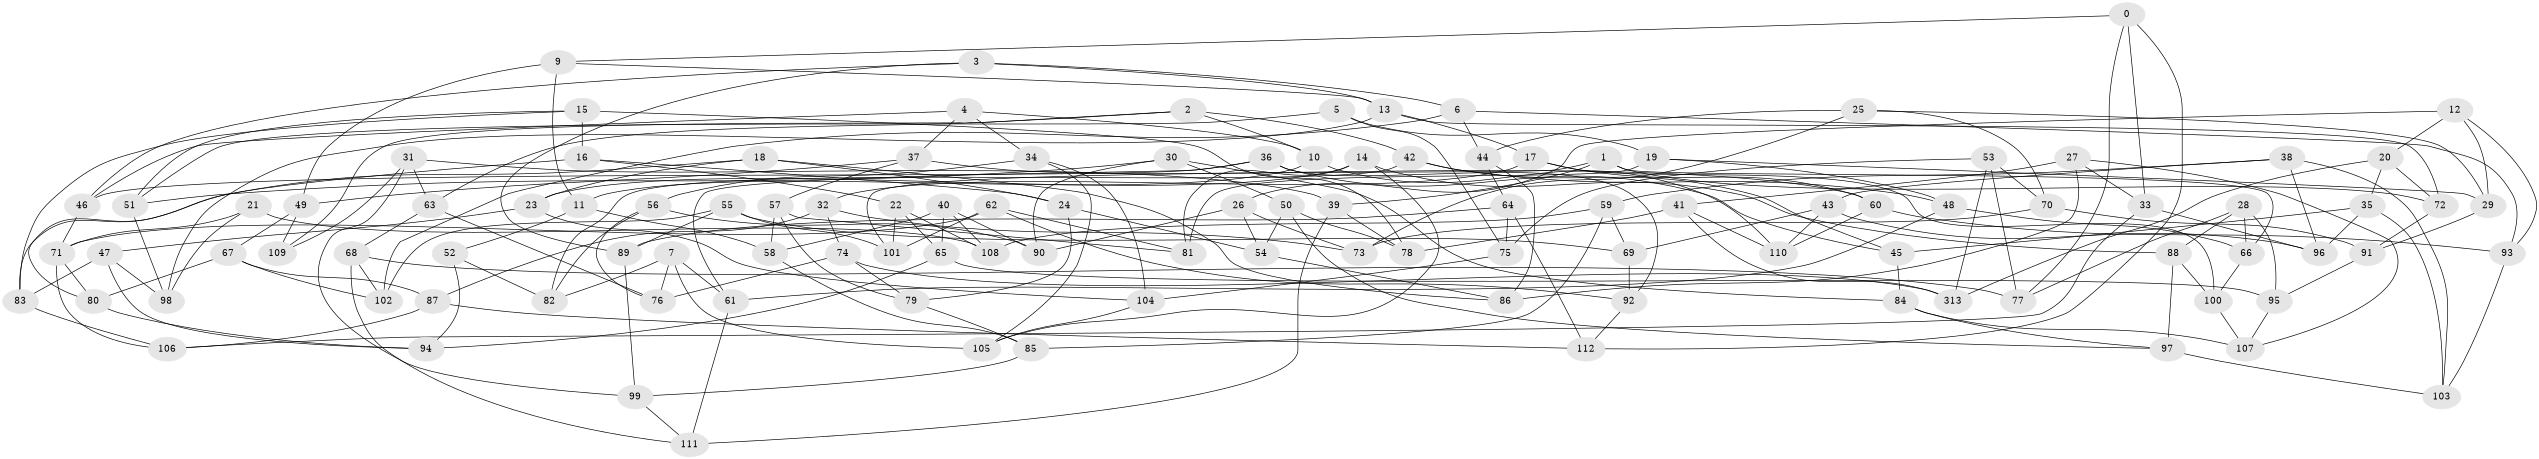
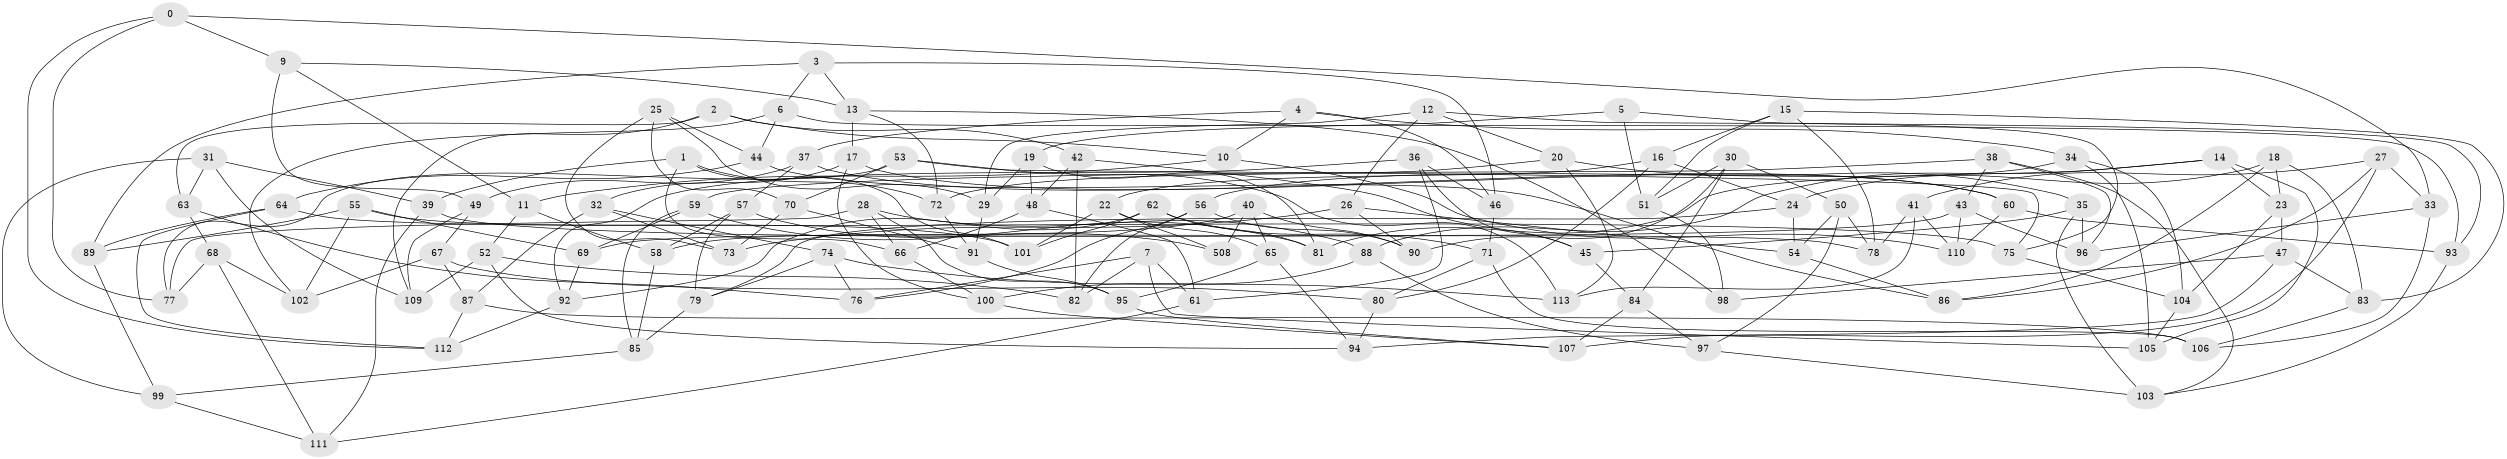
(254, 206) -> none
(991, 254) -> (1222, 254)
none -> (447, 279)
(1953, 301) -> (1561, 301)
